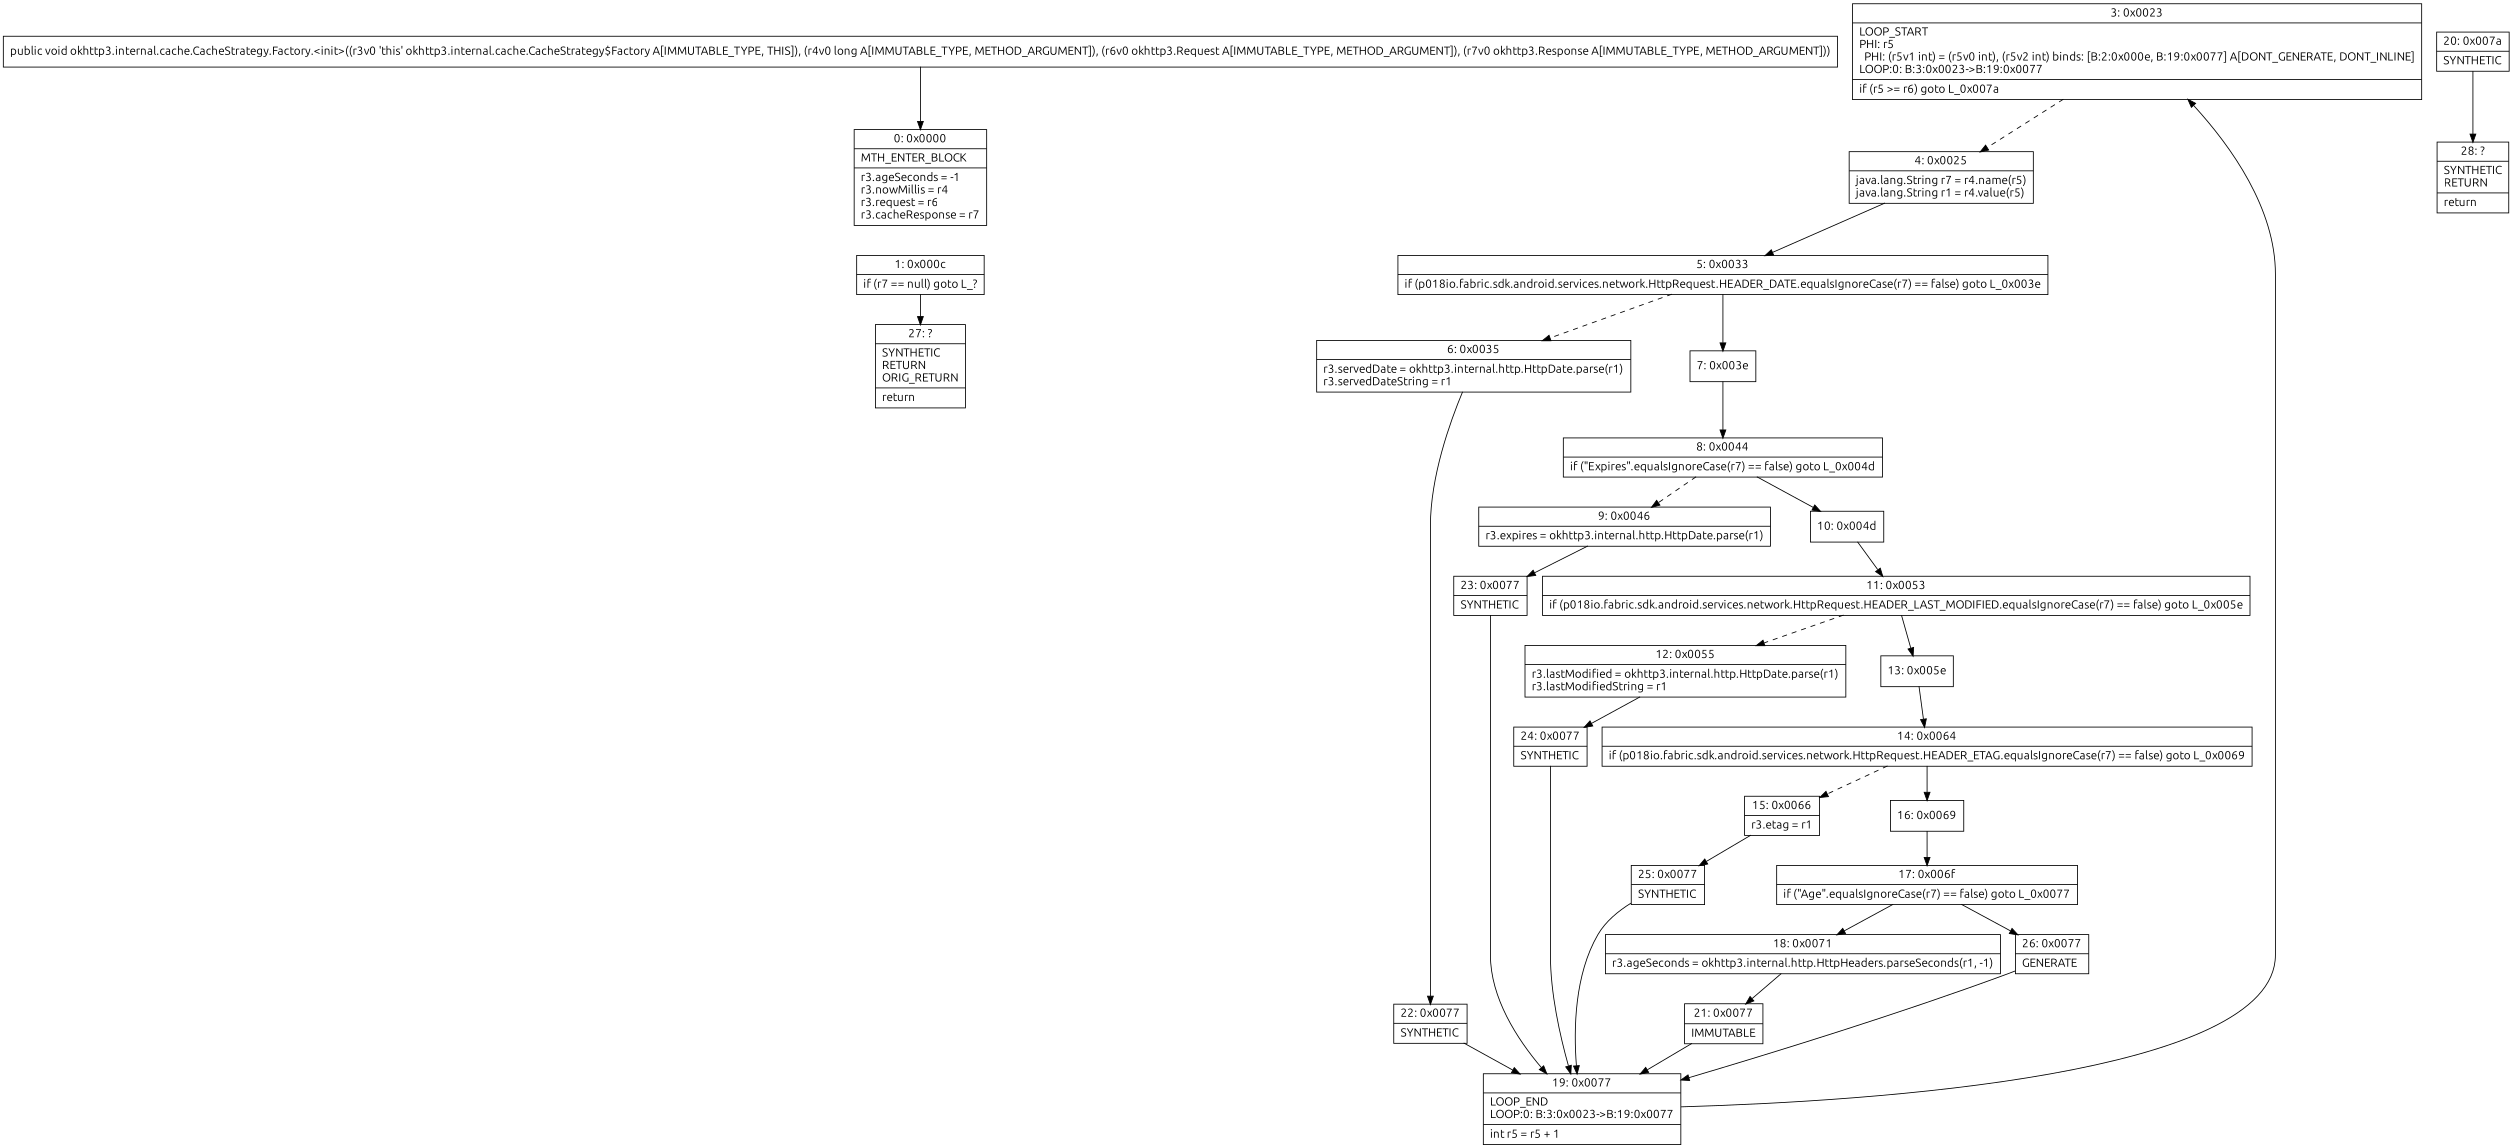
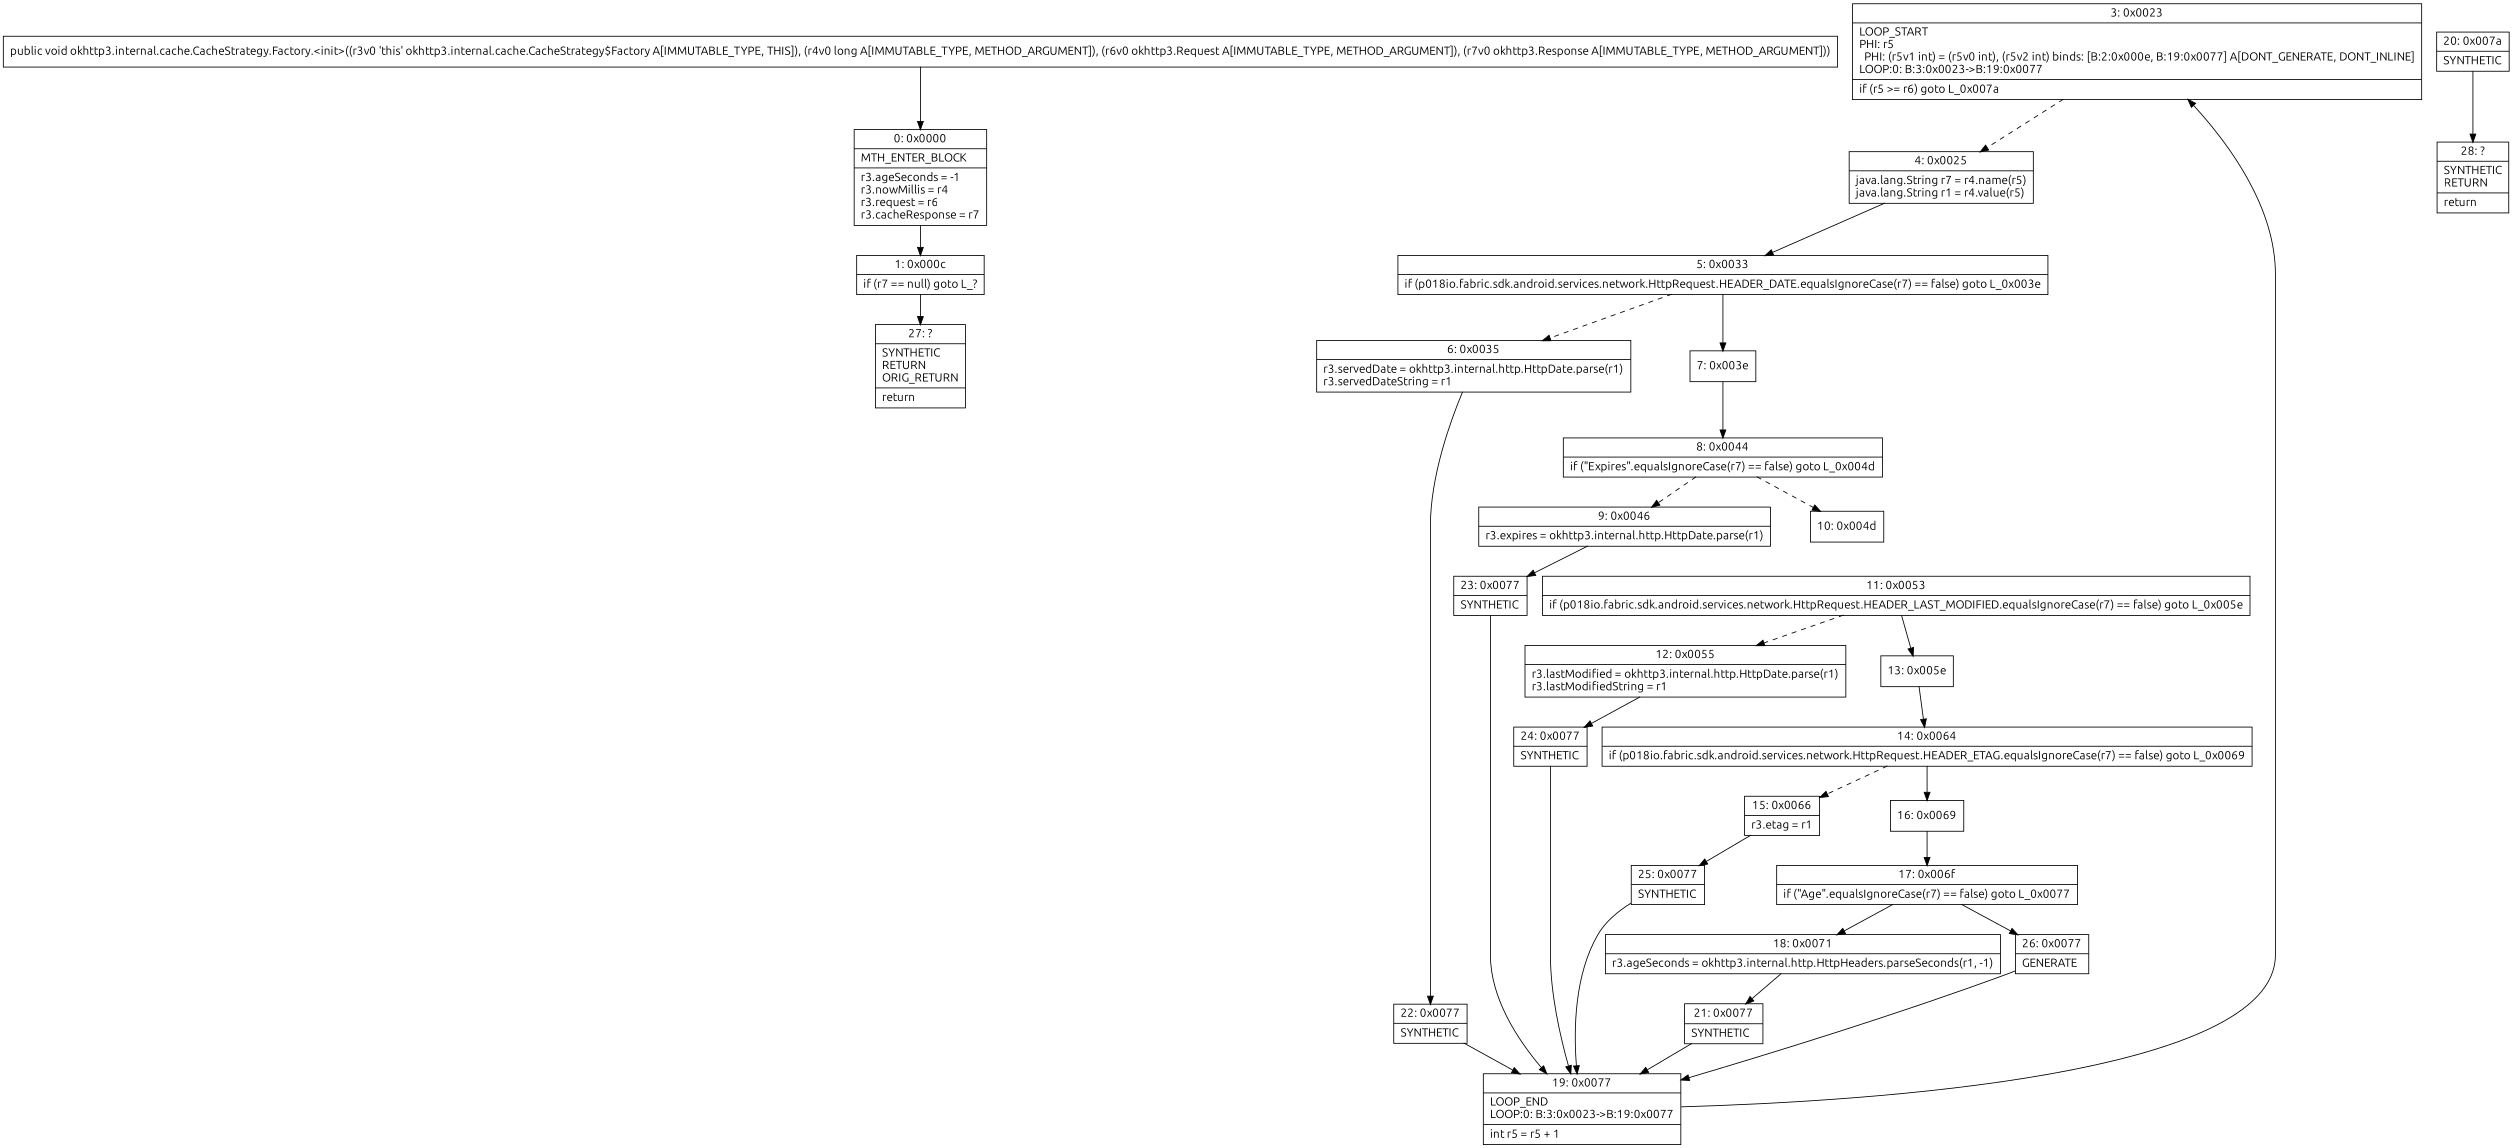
none -> (920, 236)
(1785, 492) -> (1785, 492)
(1868, 556) -> none
(1724, 1033) -> (1720, 1033)
